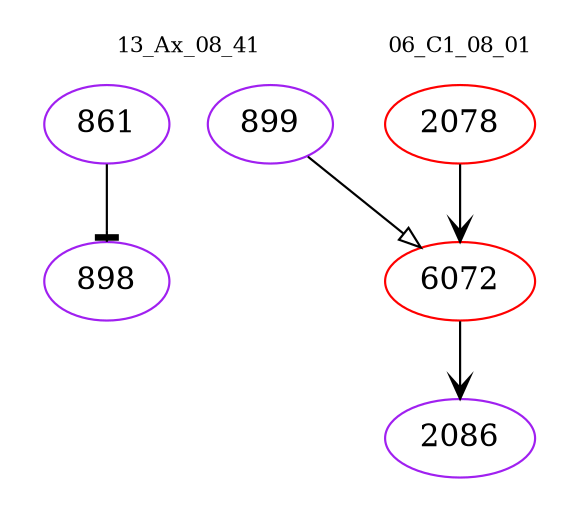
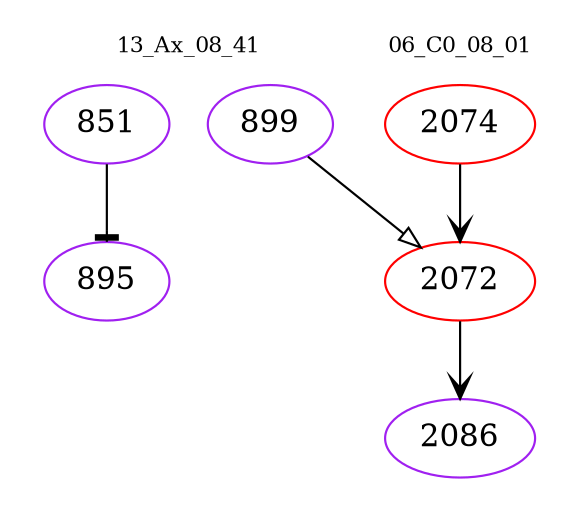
(460, 47) -> (460, 47)
(107, 124) -> (107, 124)
(460, 124) -> (460, 124)
(107, 281) -> (107, 281)
(460, 281) -> (460, 281)
